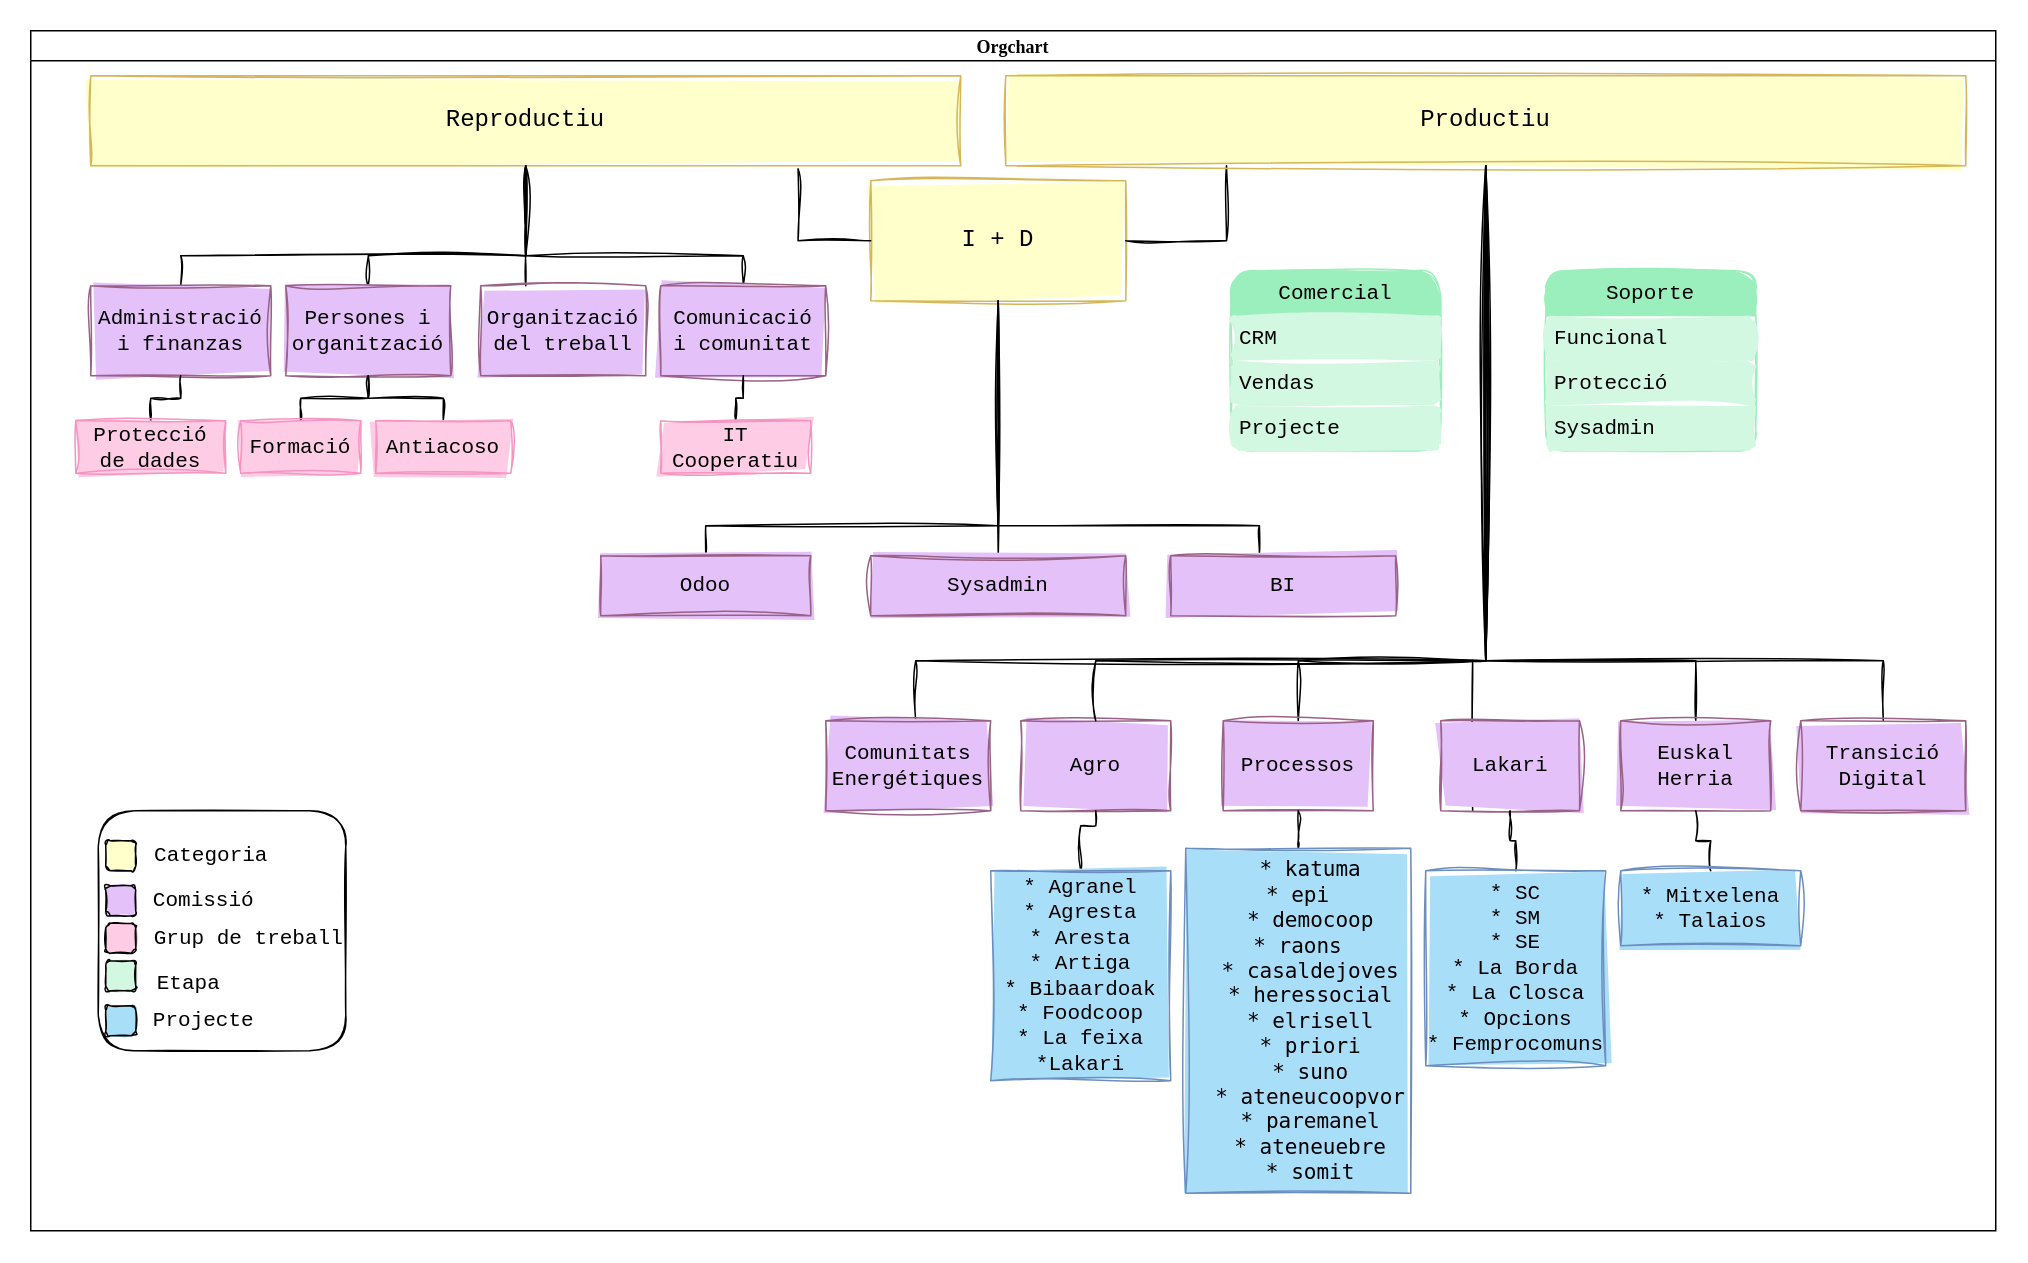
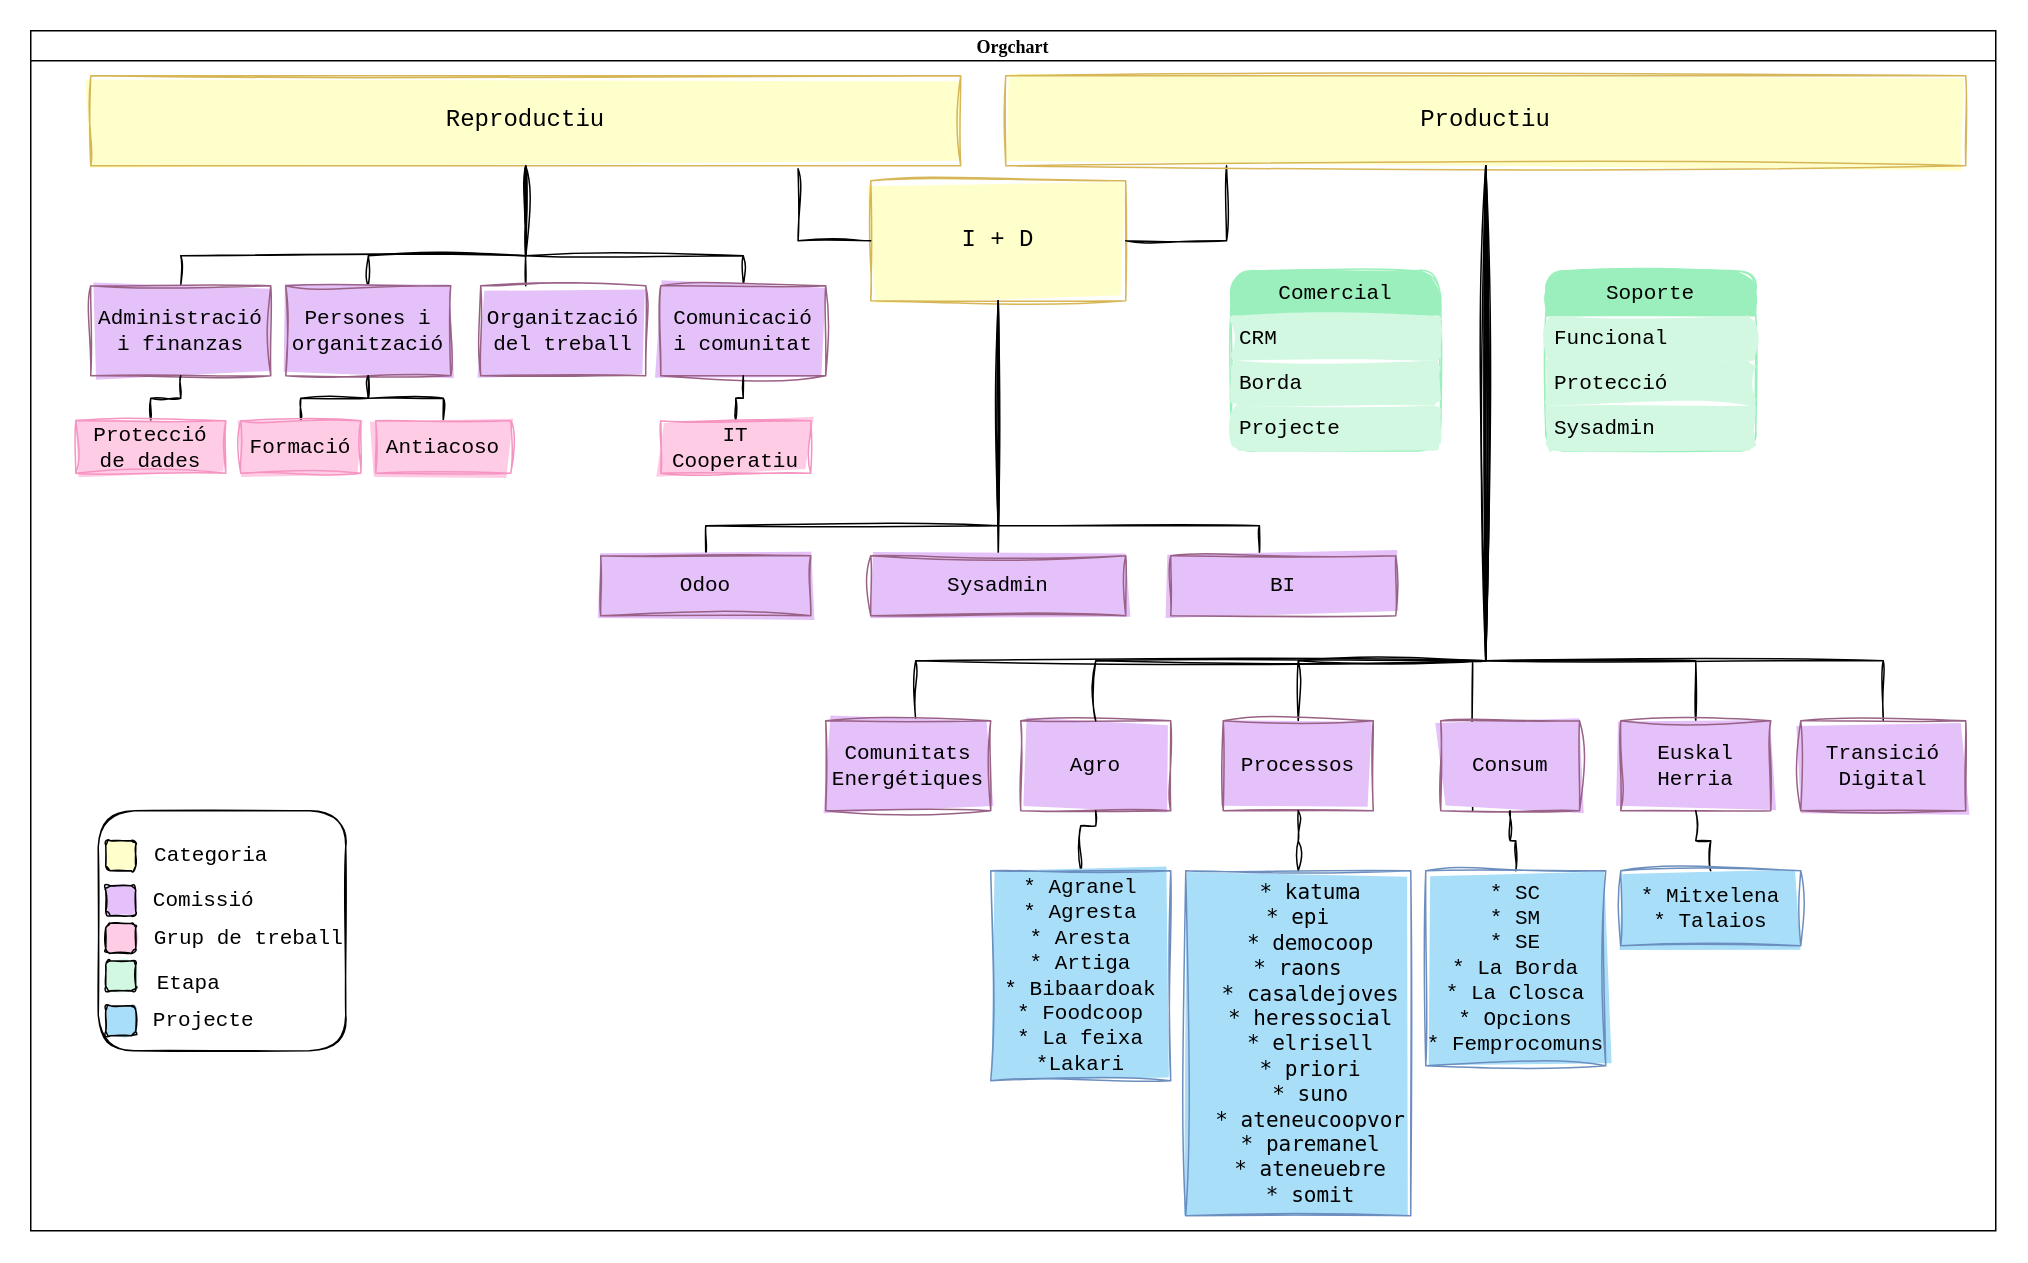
(1275, 383) -> (1269, 383)
(1511, 766) -> (1511, 766)
(1298, 1021) -> (1298, 1043)
